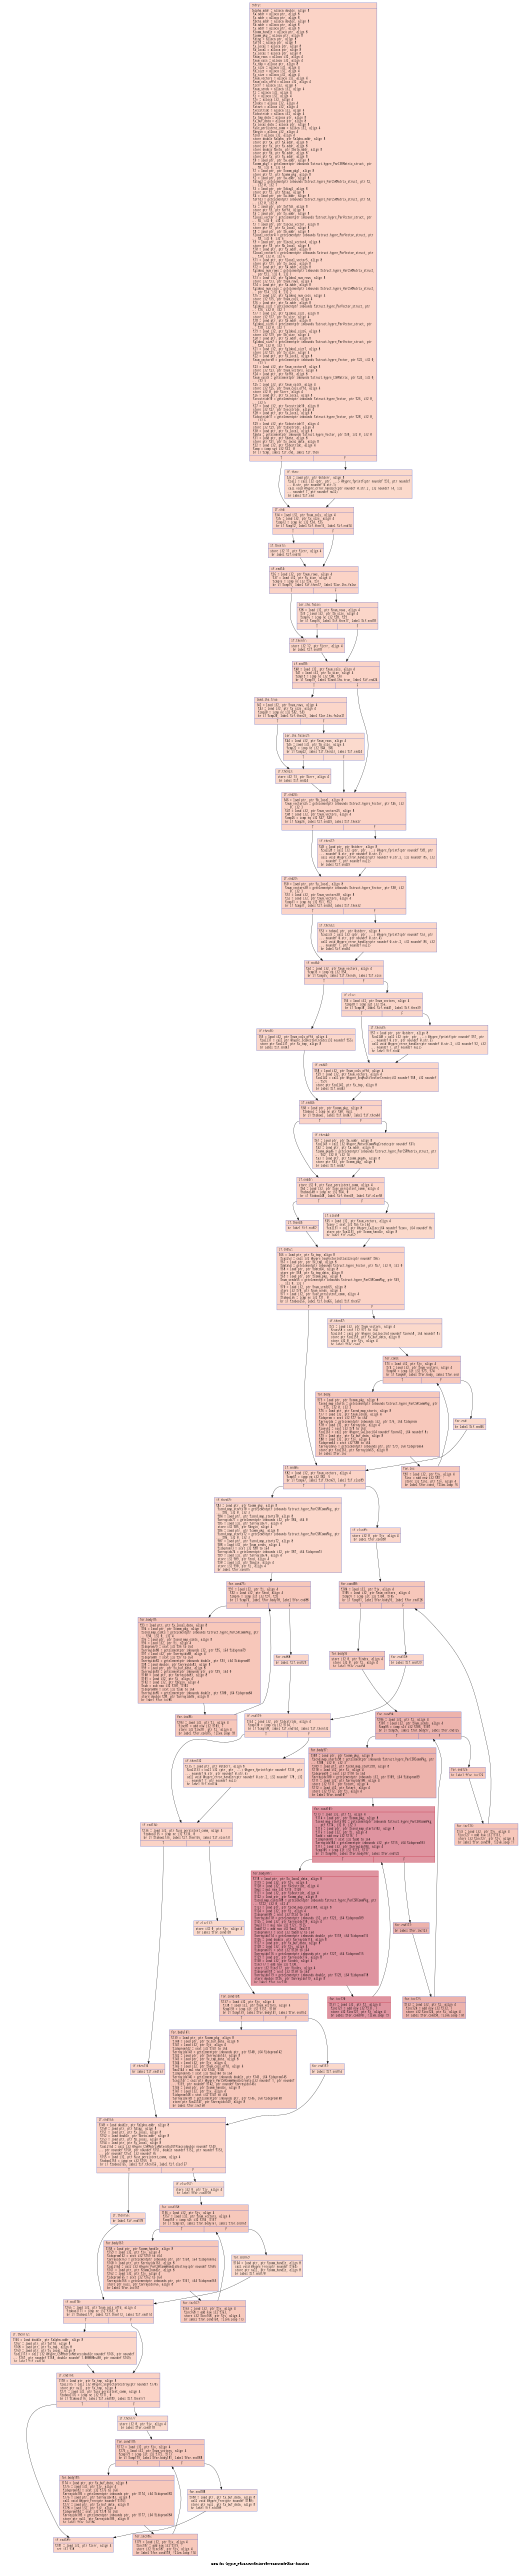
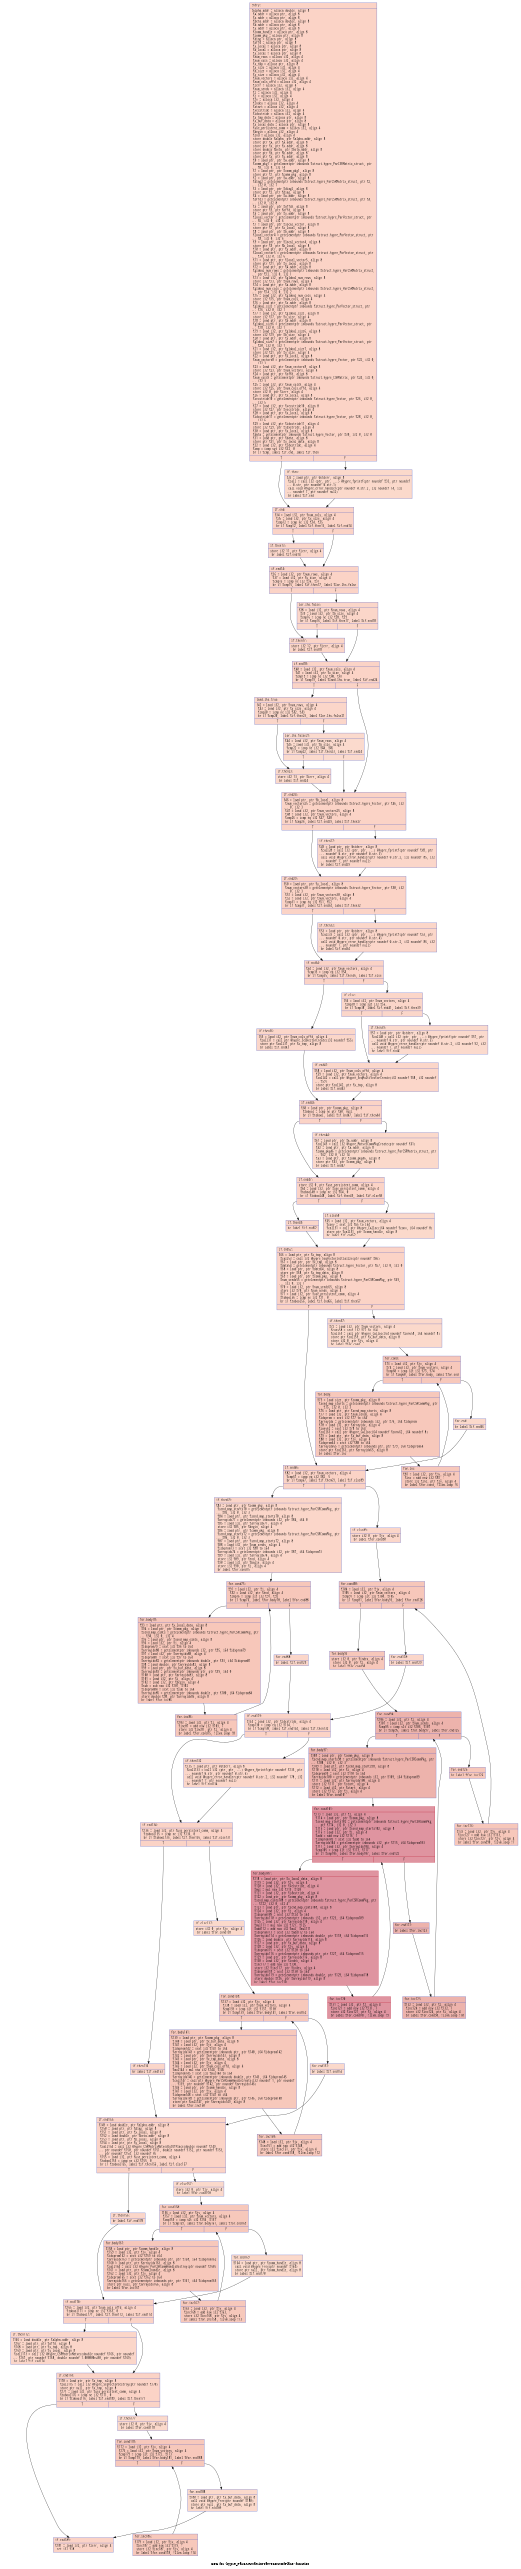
(350, 931) -> (348, 931)
(348, 1400) -> (349, 1400)
none -> (290, 2145)
(213, 2320) -> (212, 2320)
(117, 2500) -> none
